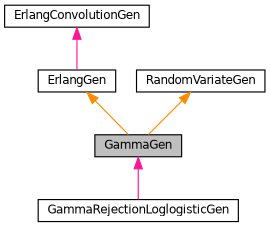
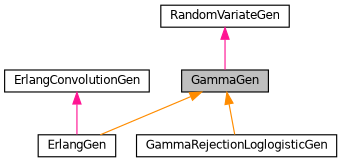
(112, 118) -> (146, 116)
(165, 118) -> (225, 55)
(138, 184) -> (232, 119)
